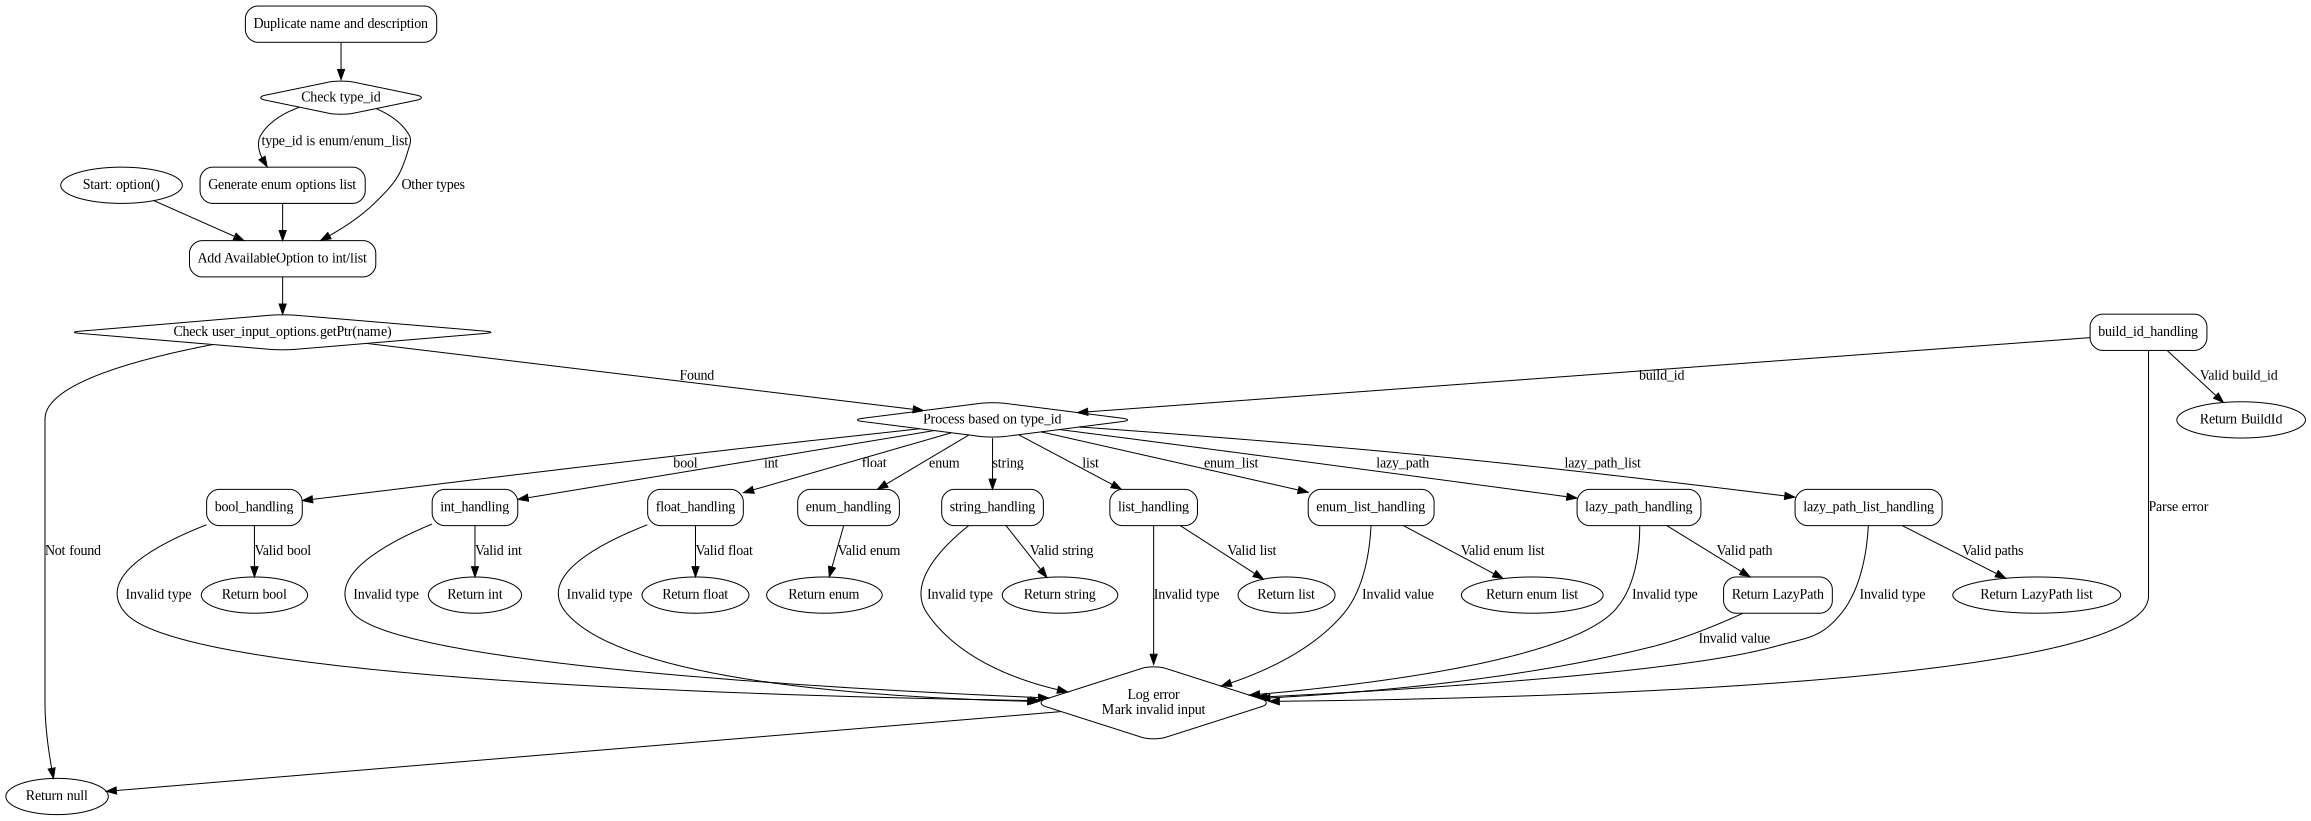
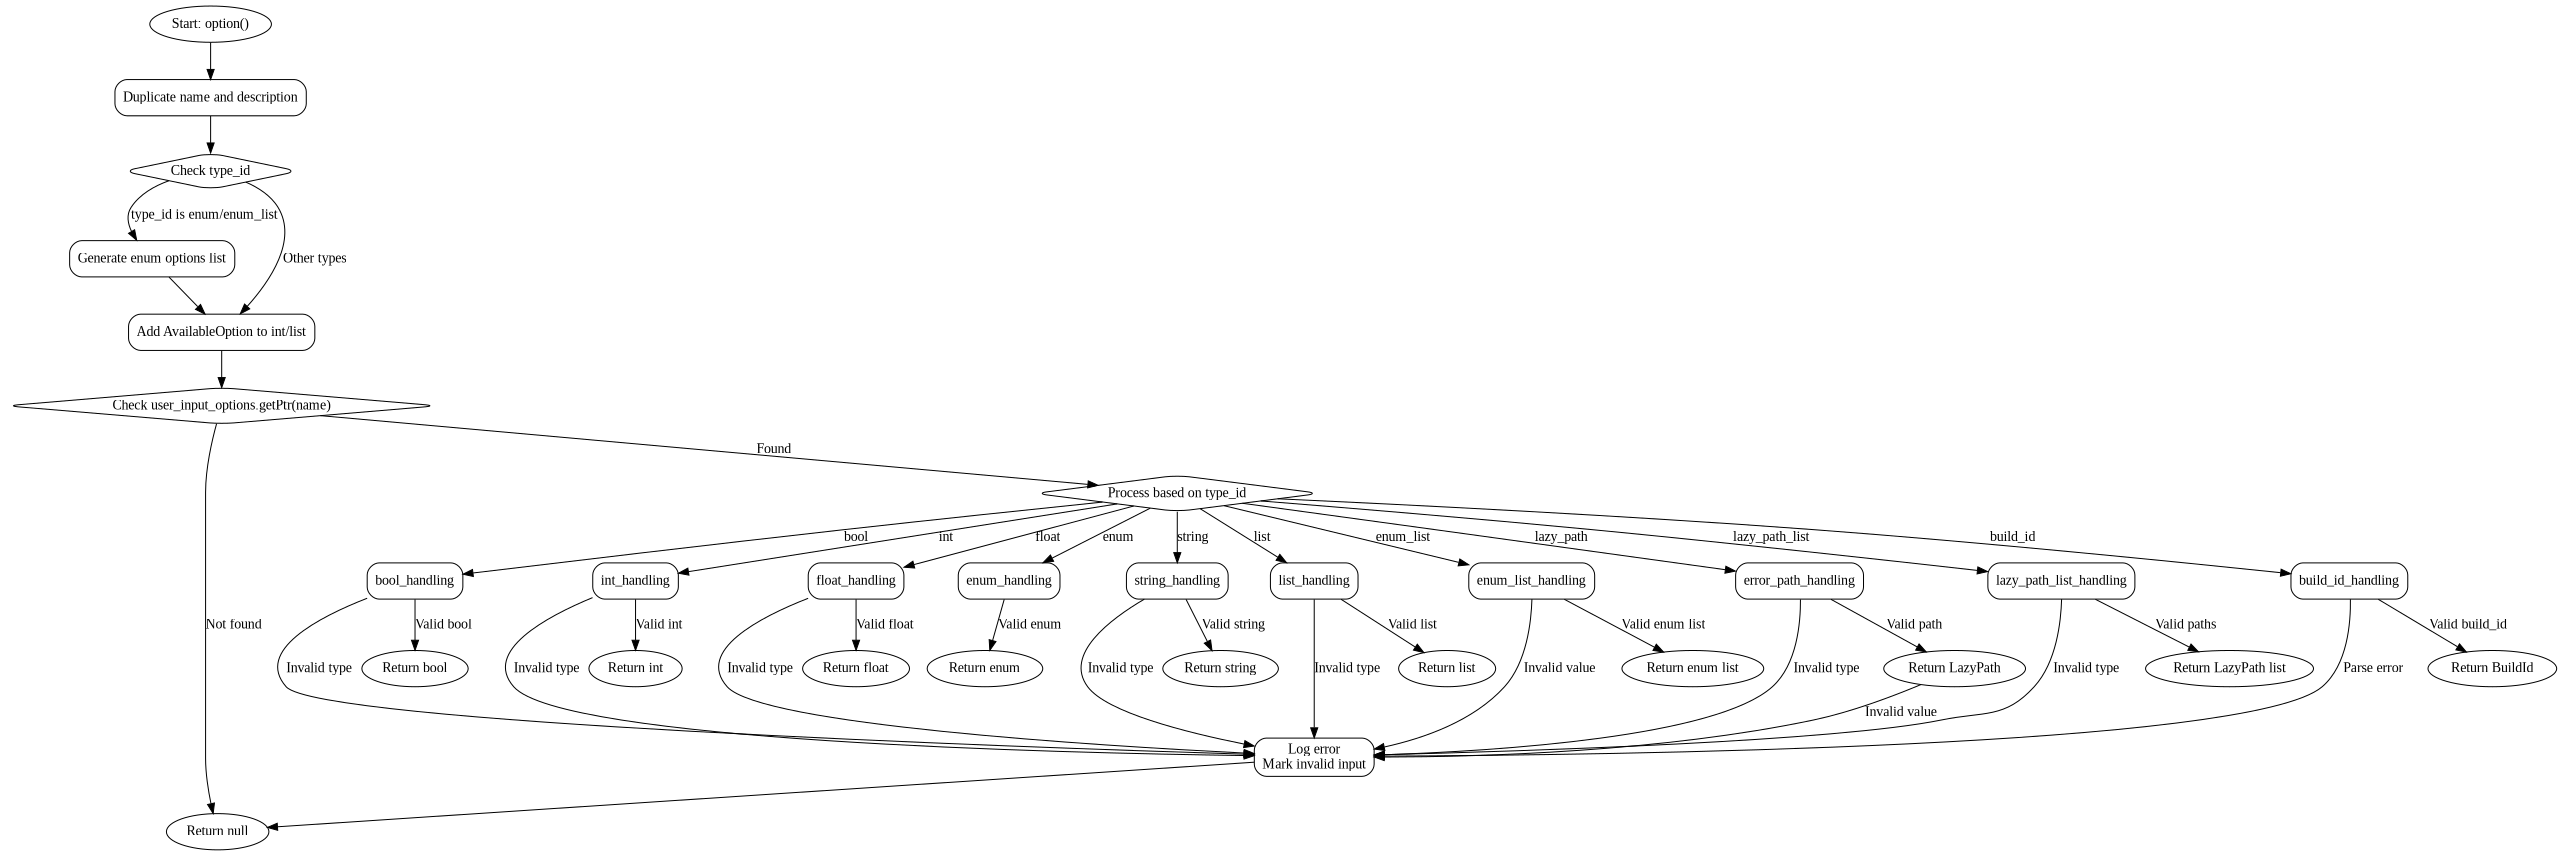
(194, 219) -> (211, 56)
(1589, 375) -> (1780, 527)
(1639, 508) -> (1800, 581)
(1778, 595) -> (1955, 669)
(1154, 703) -> (1314, 757)
